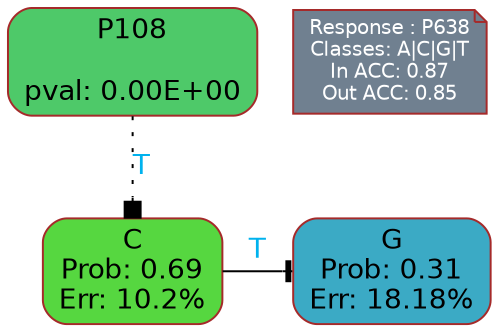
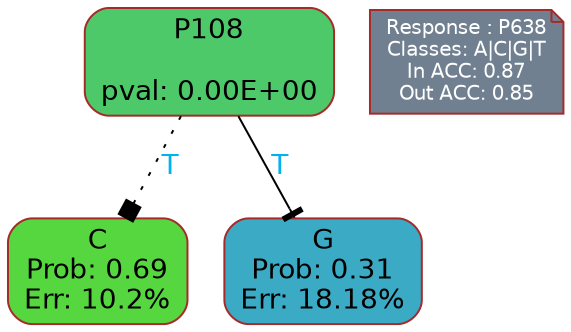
(252, 271) -> (264, 162)
